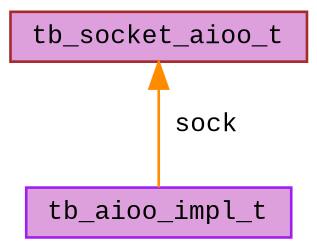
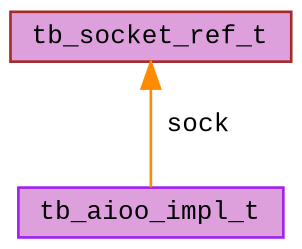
(159, 37) -> (151, 37)
